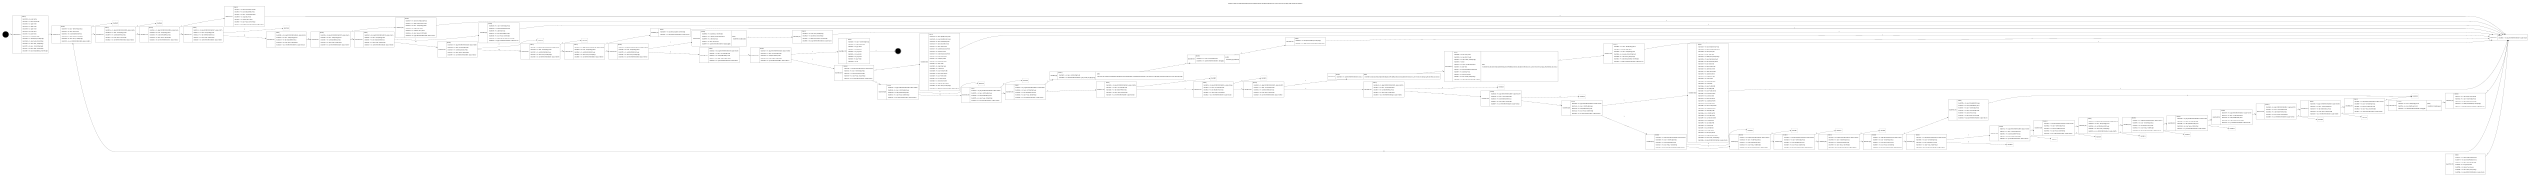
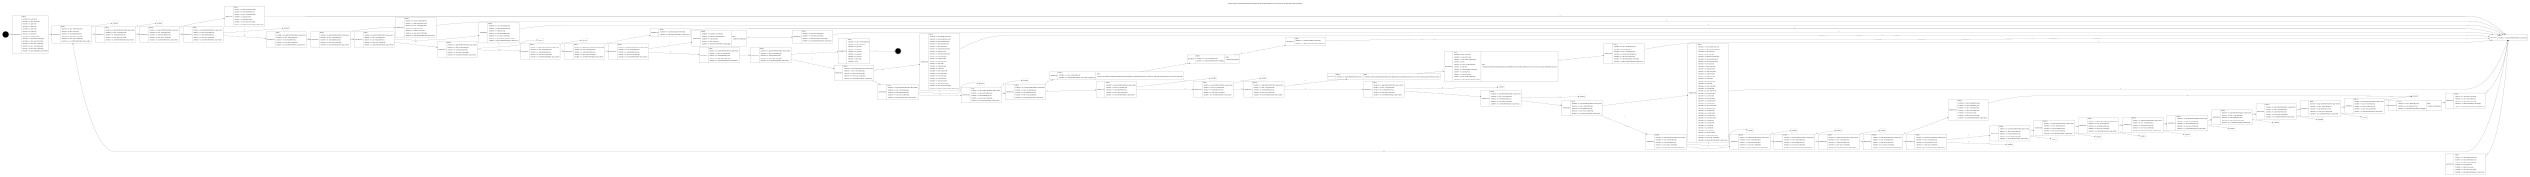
none -> (2276, 123)
